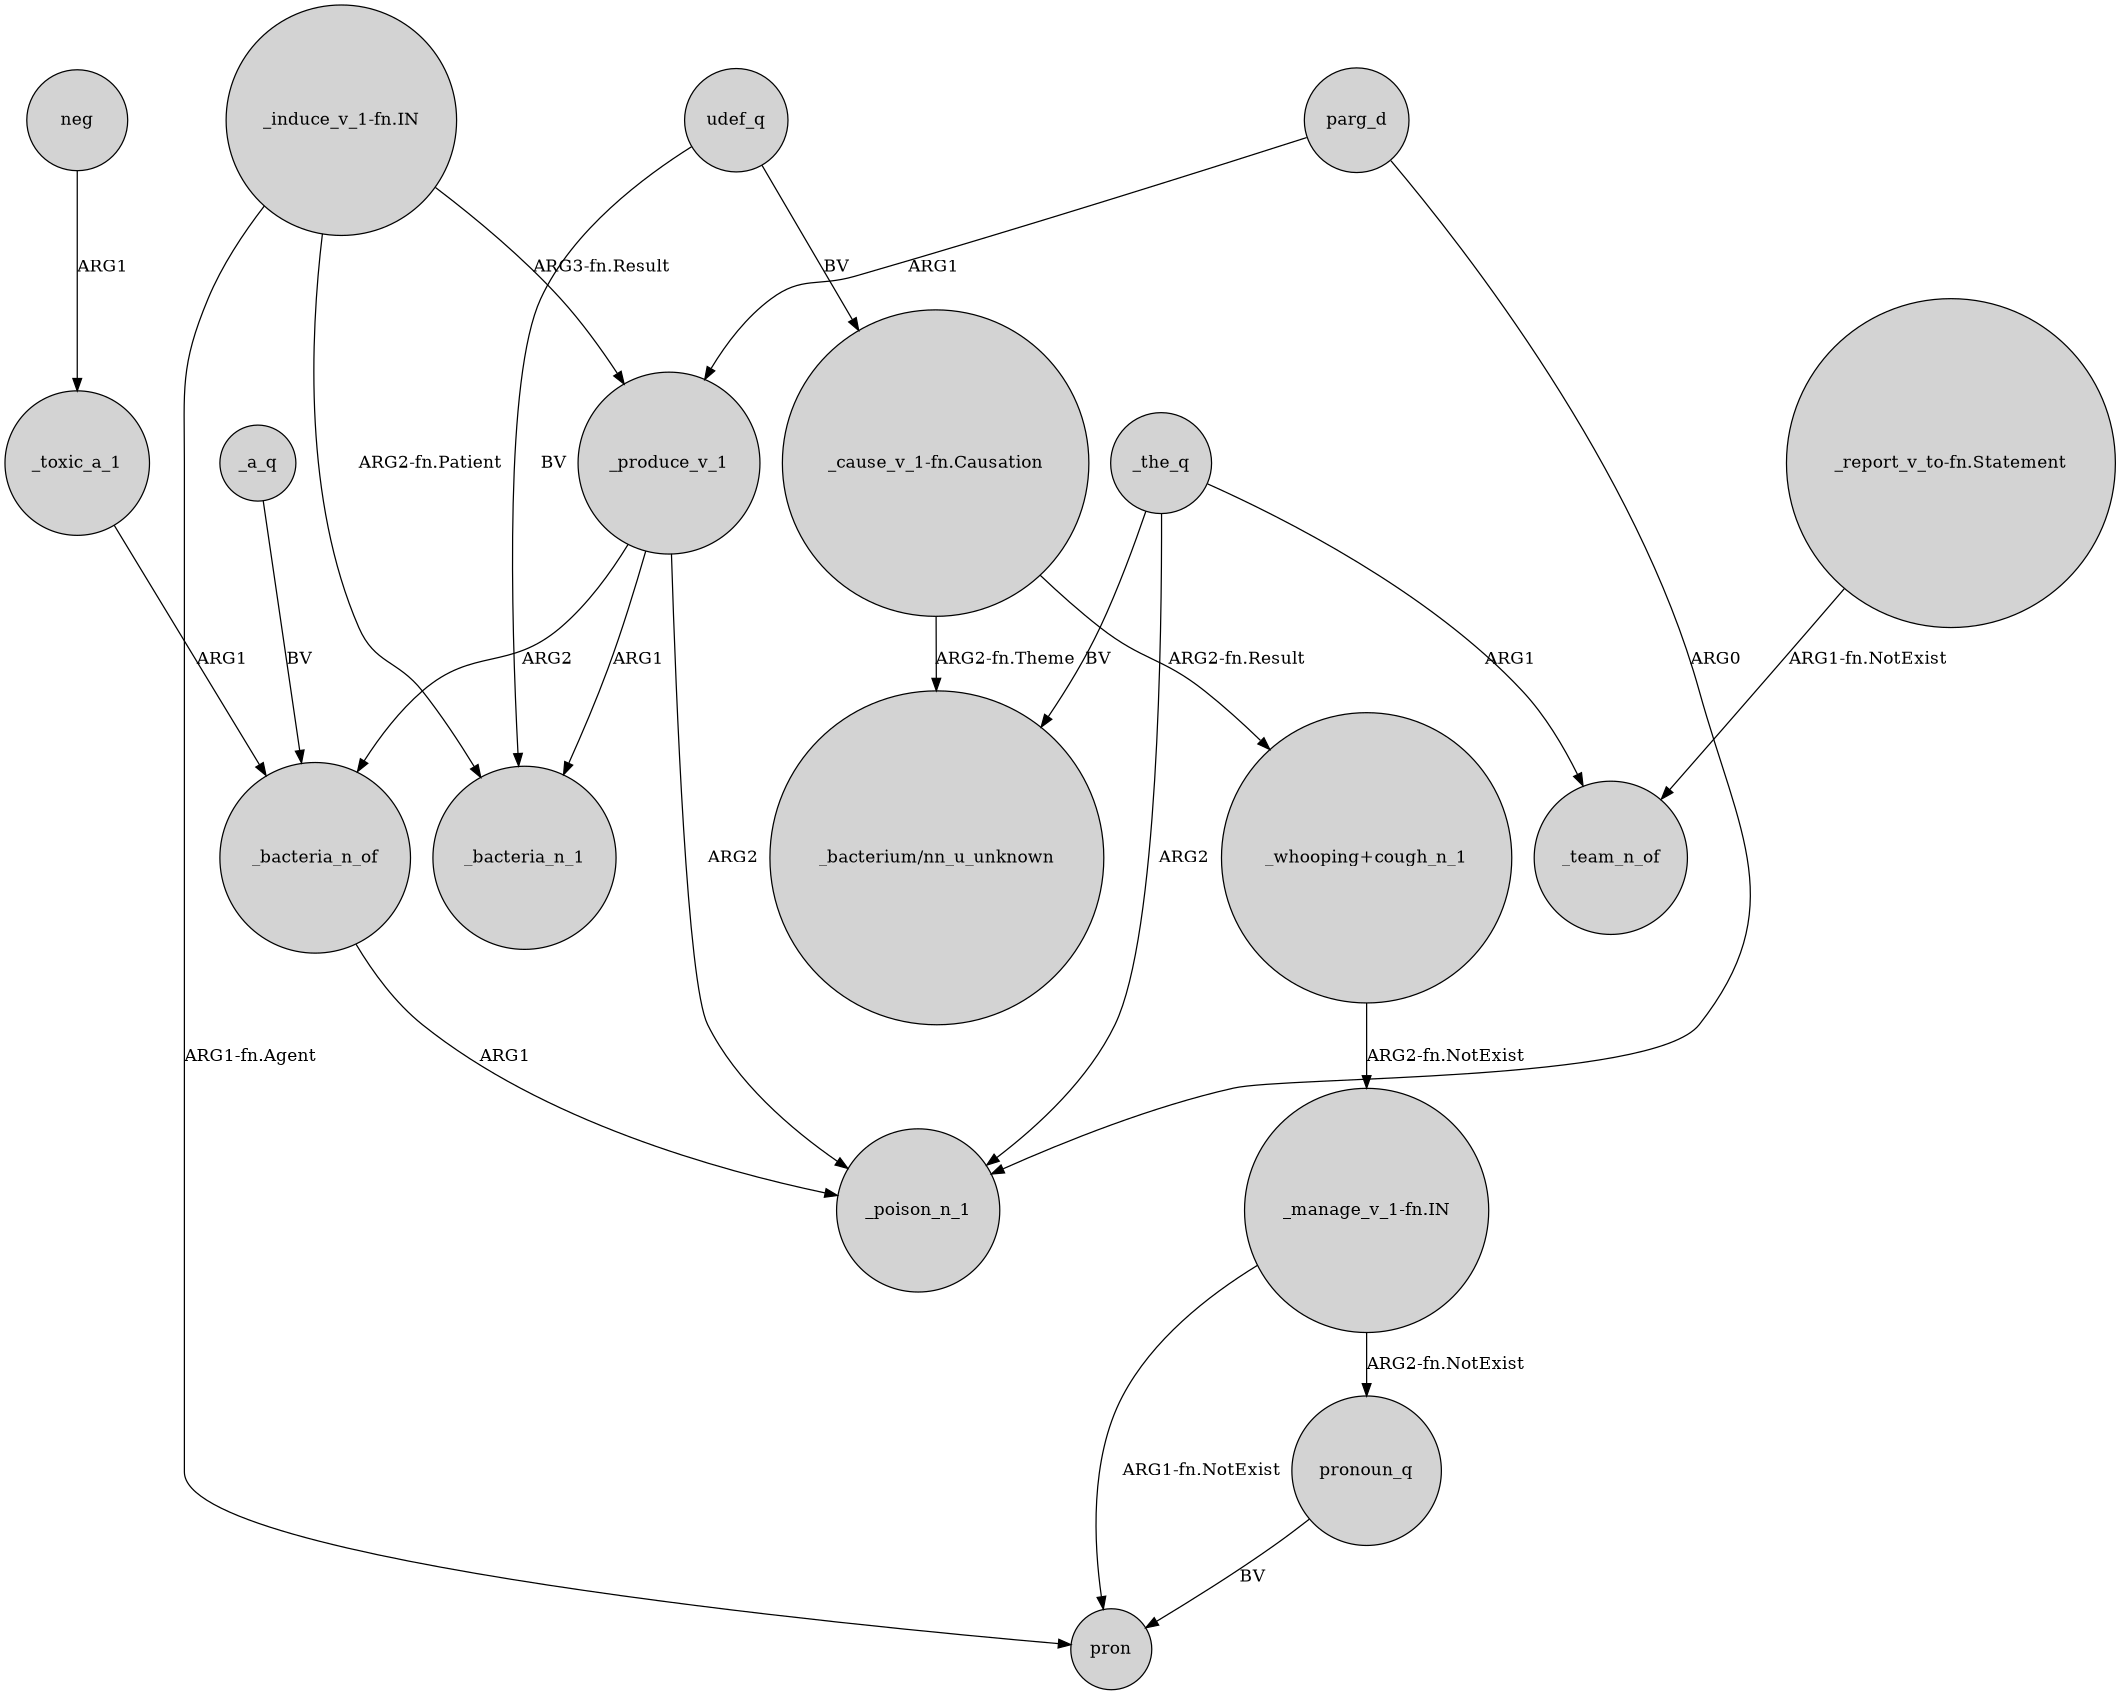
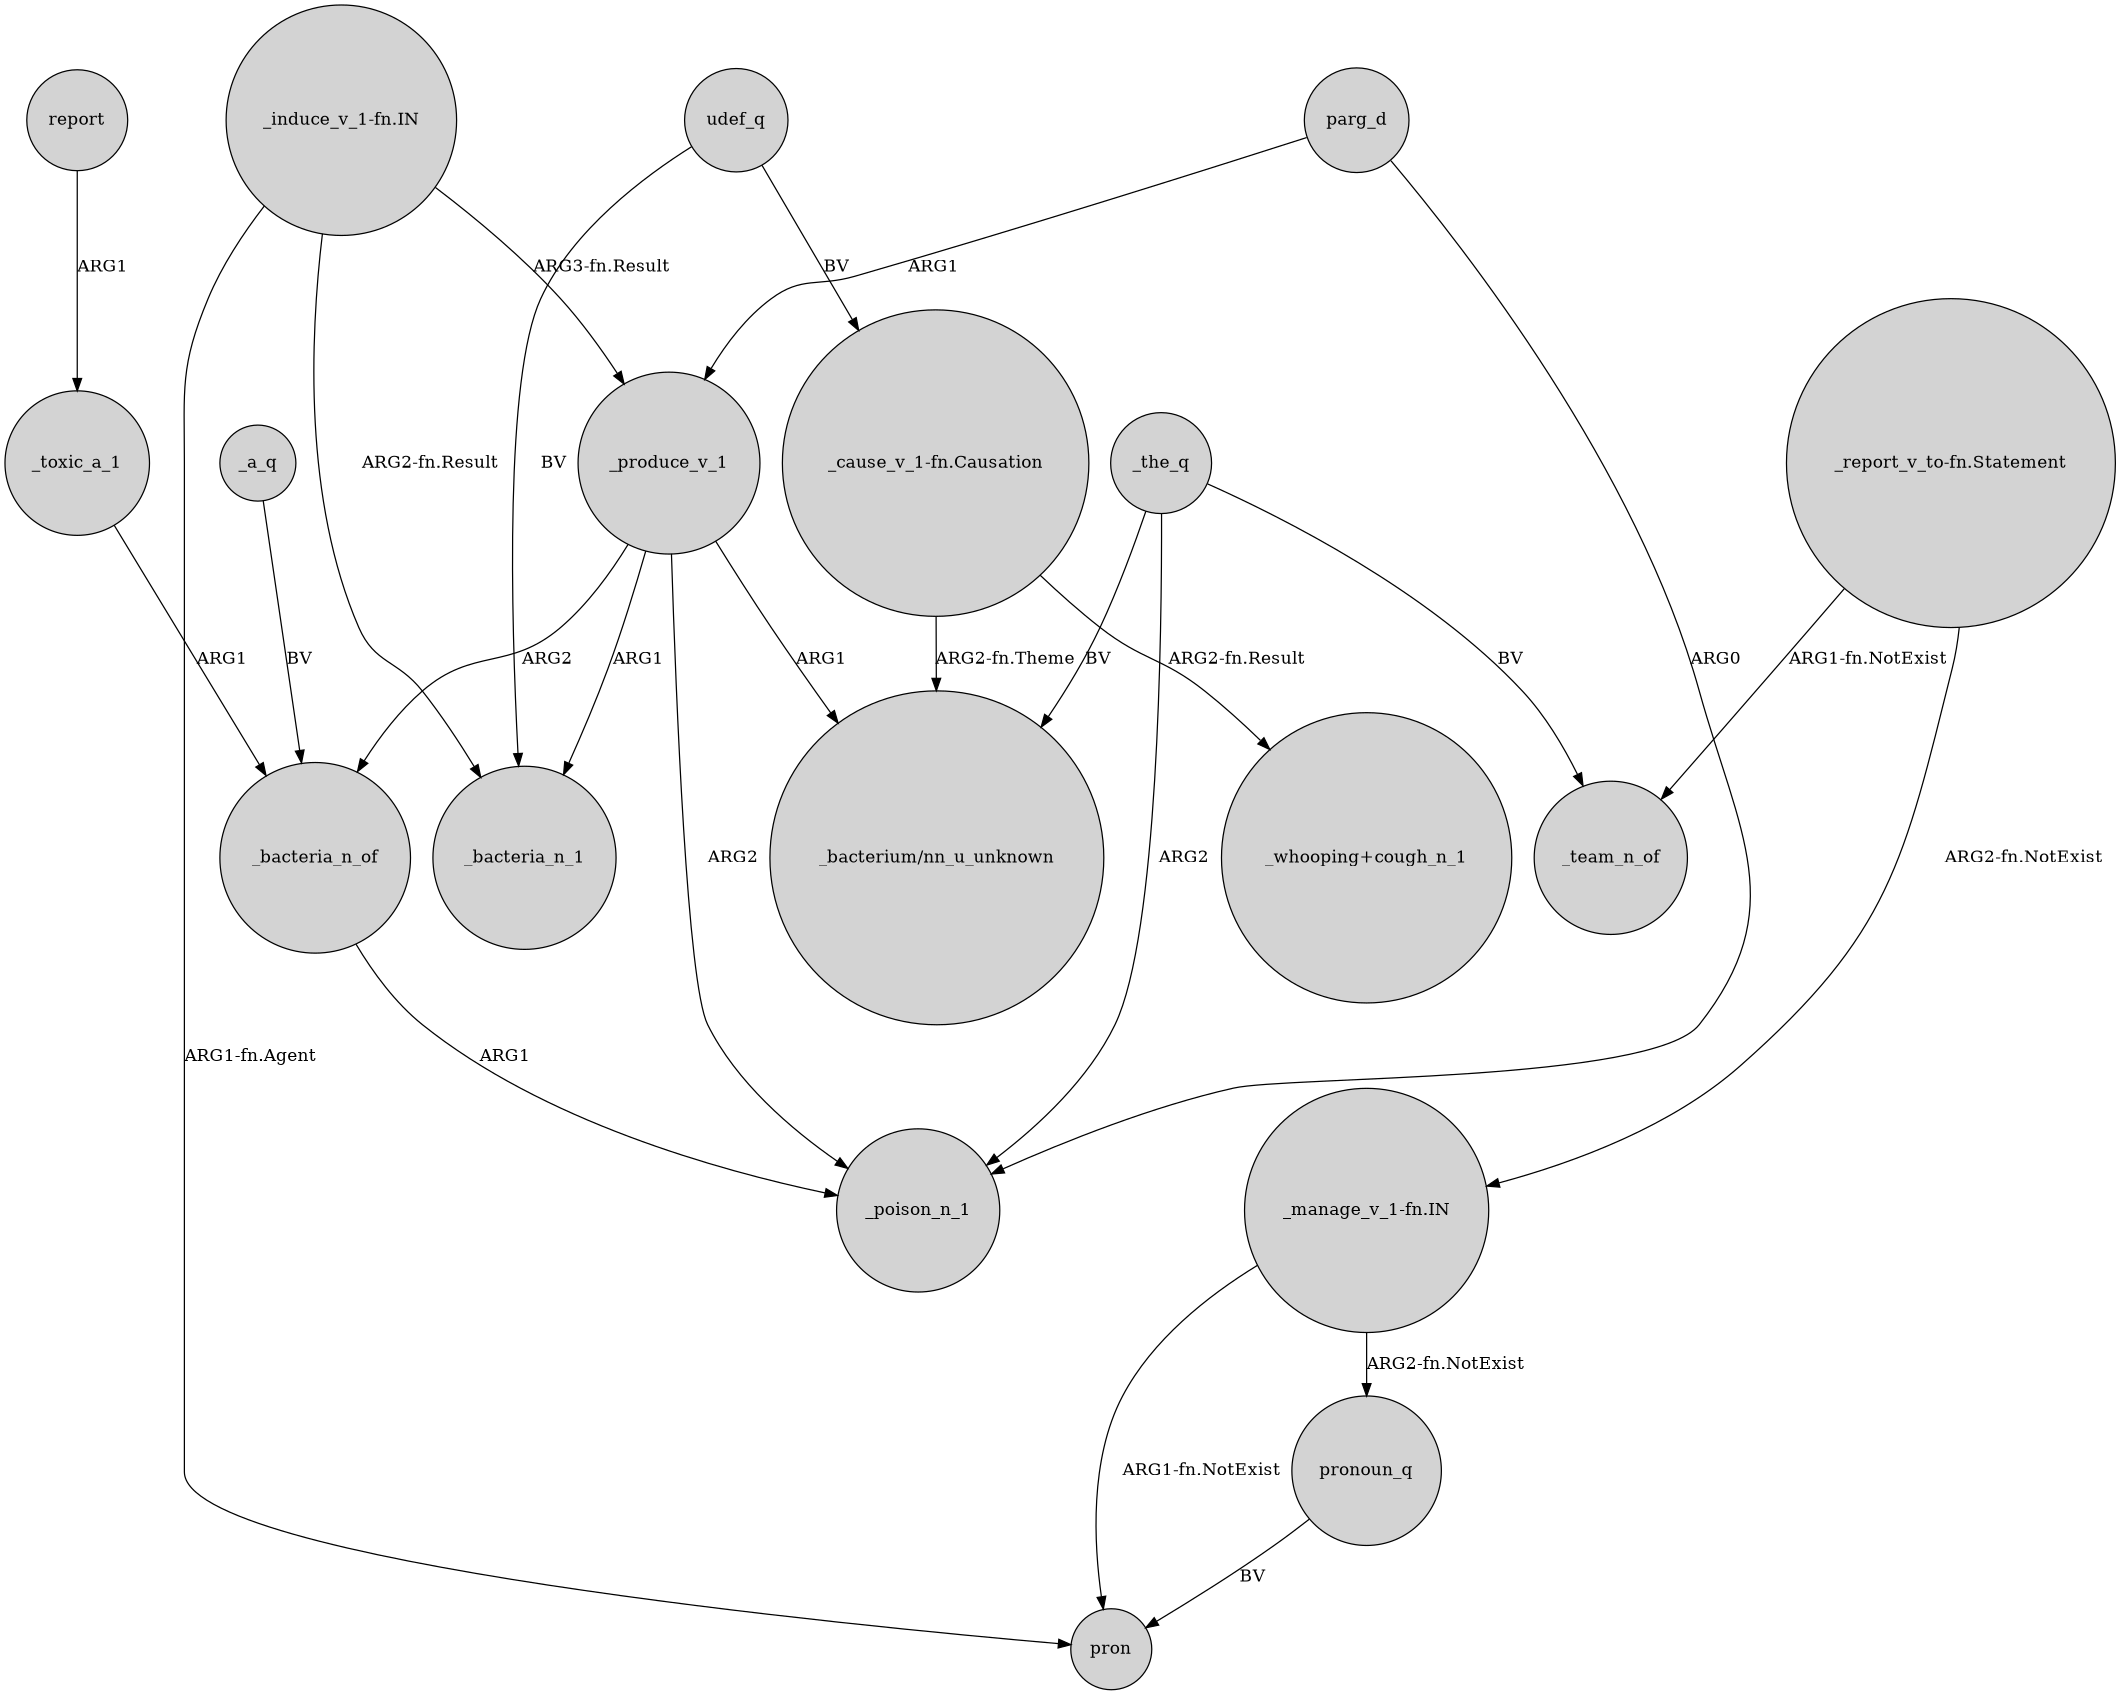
(77, 120) -> (77, 120)
(430, 463) -> (430, 463)
none -> (772, 628)
(1511, 659) -> (1511, 659)
(1367, 1039) -> (1822, 984)
